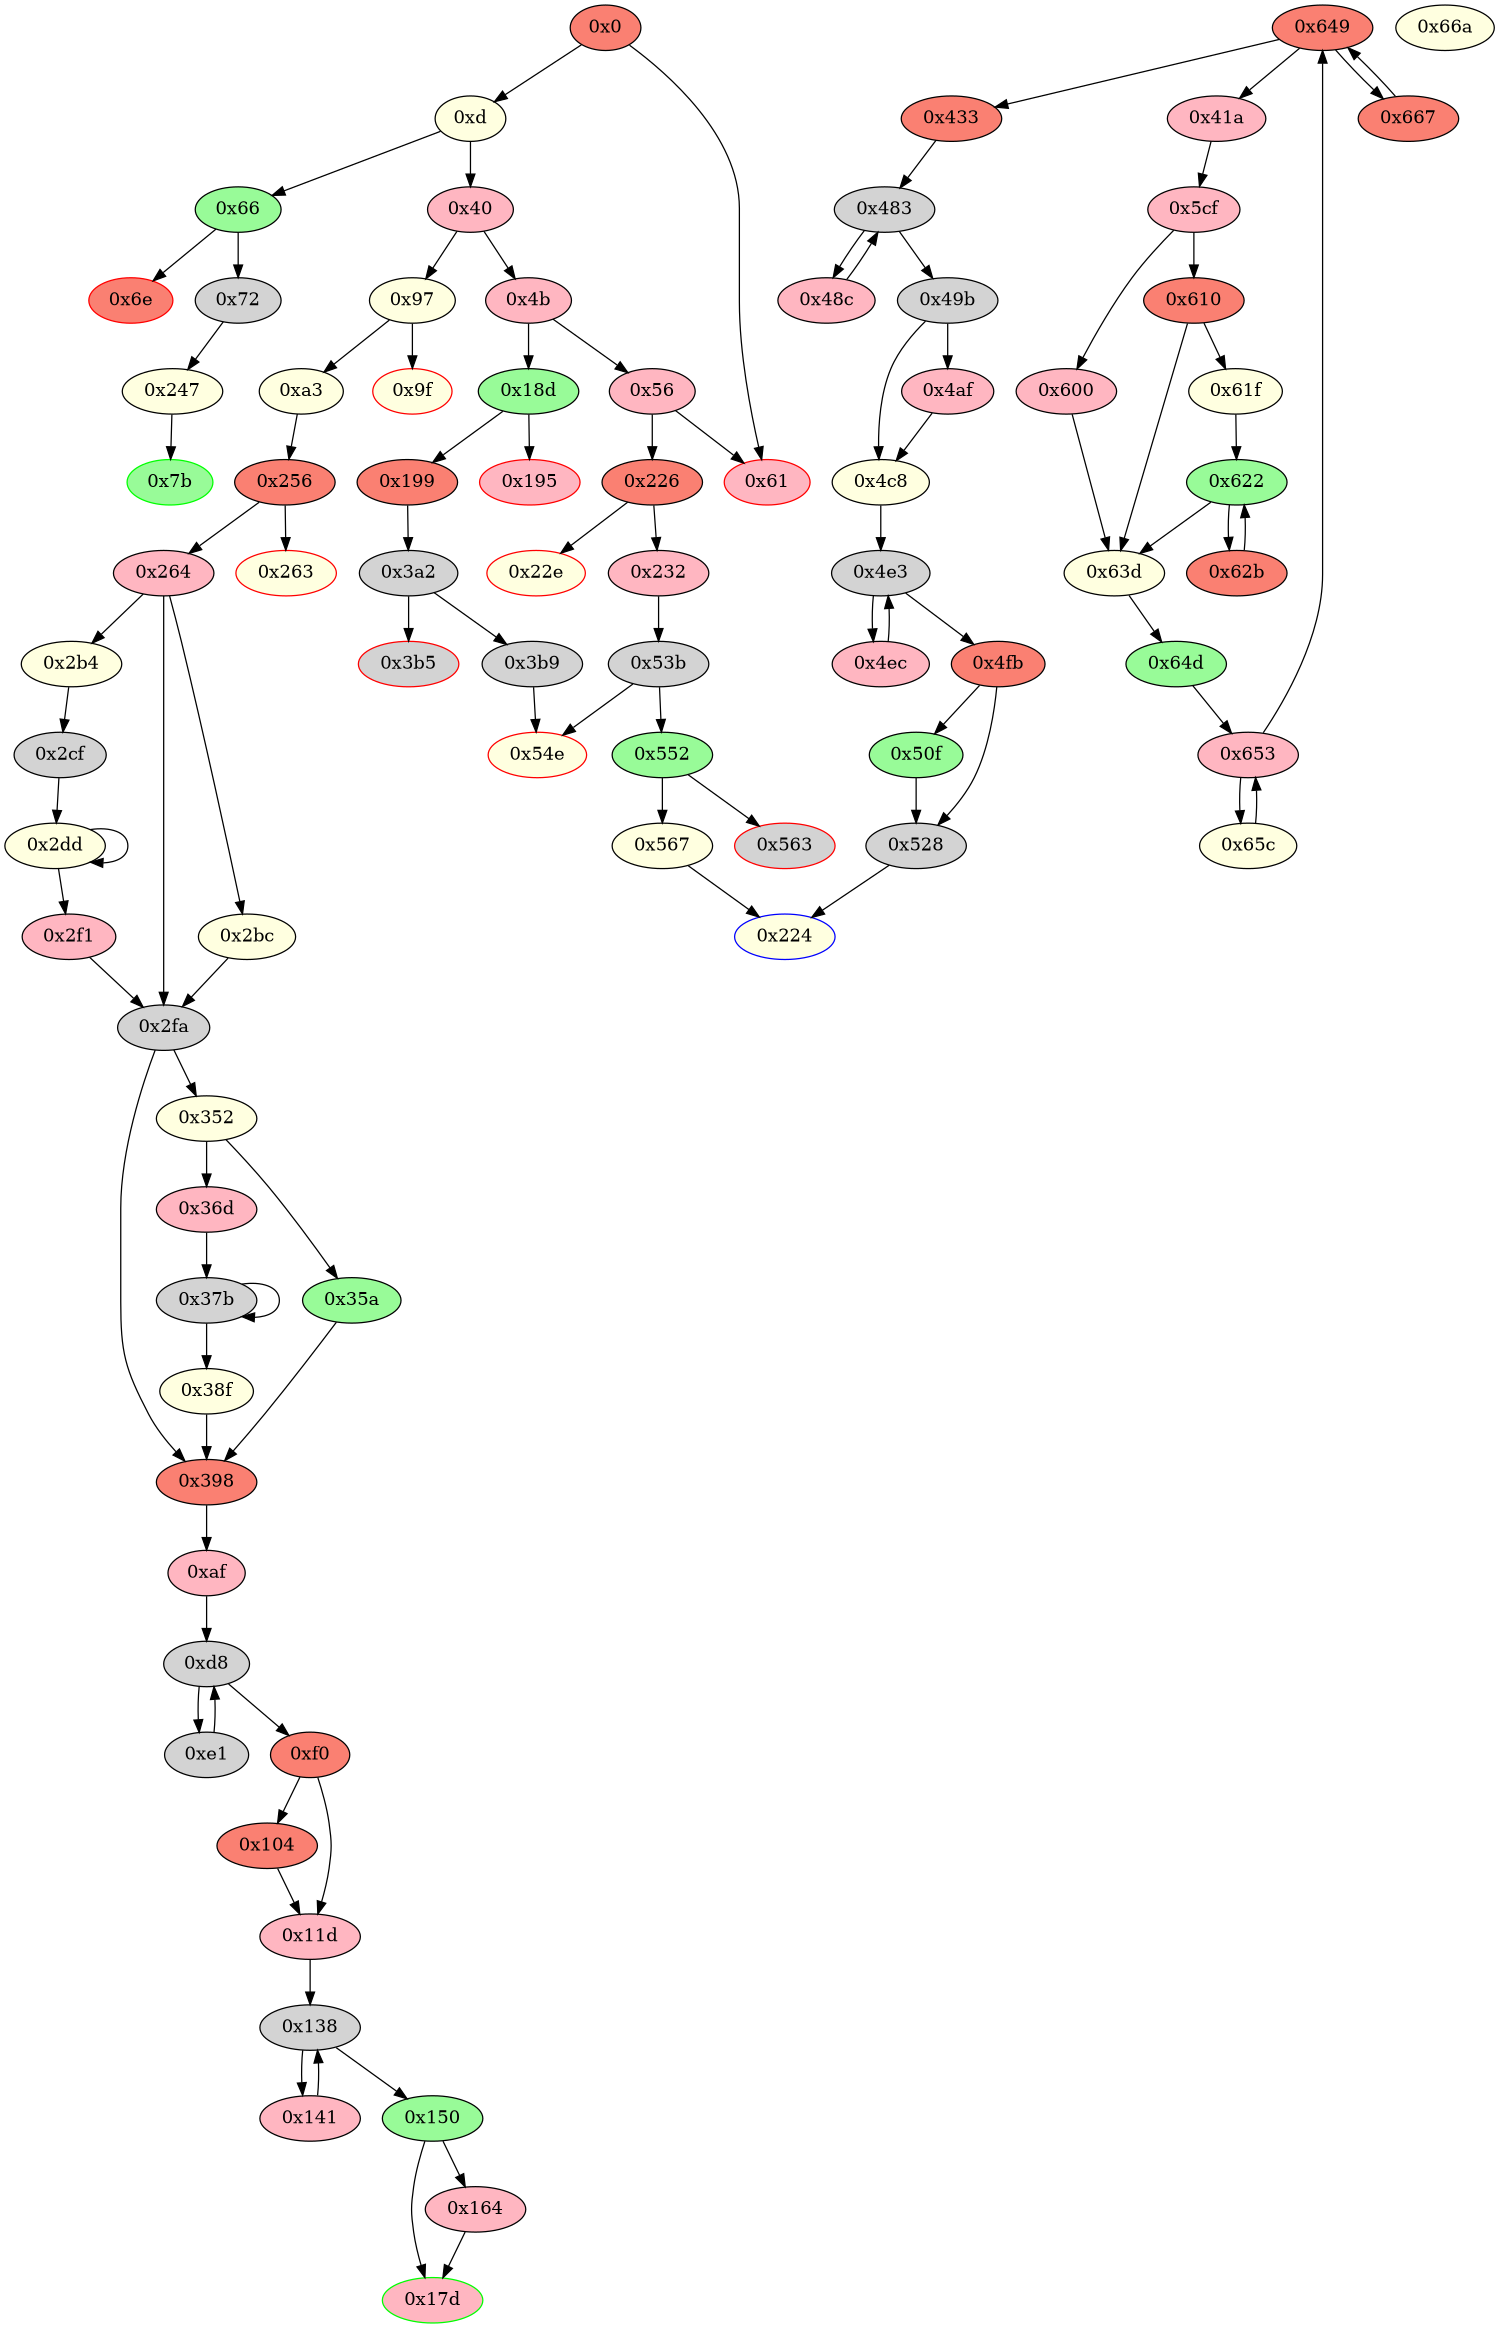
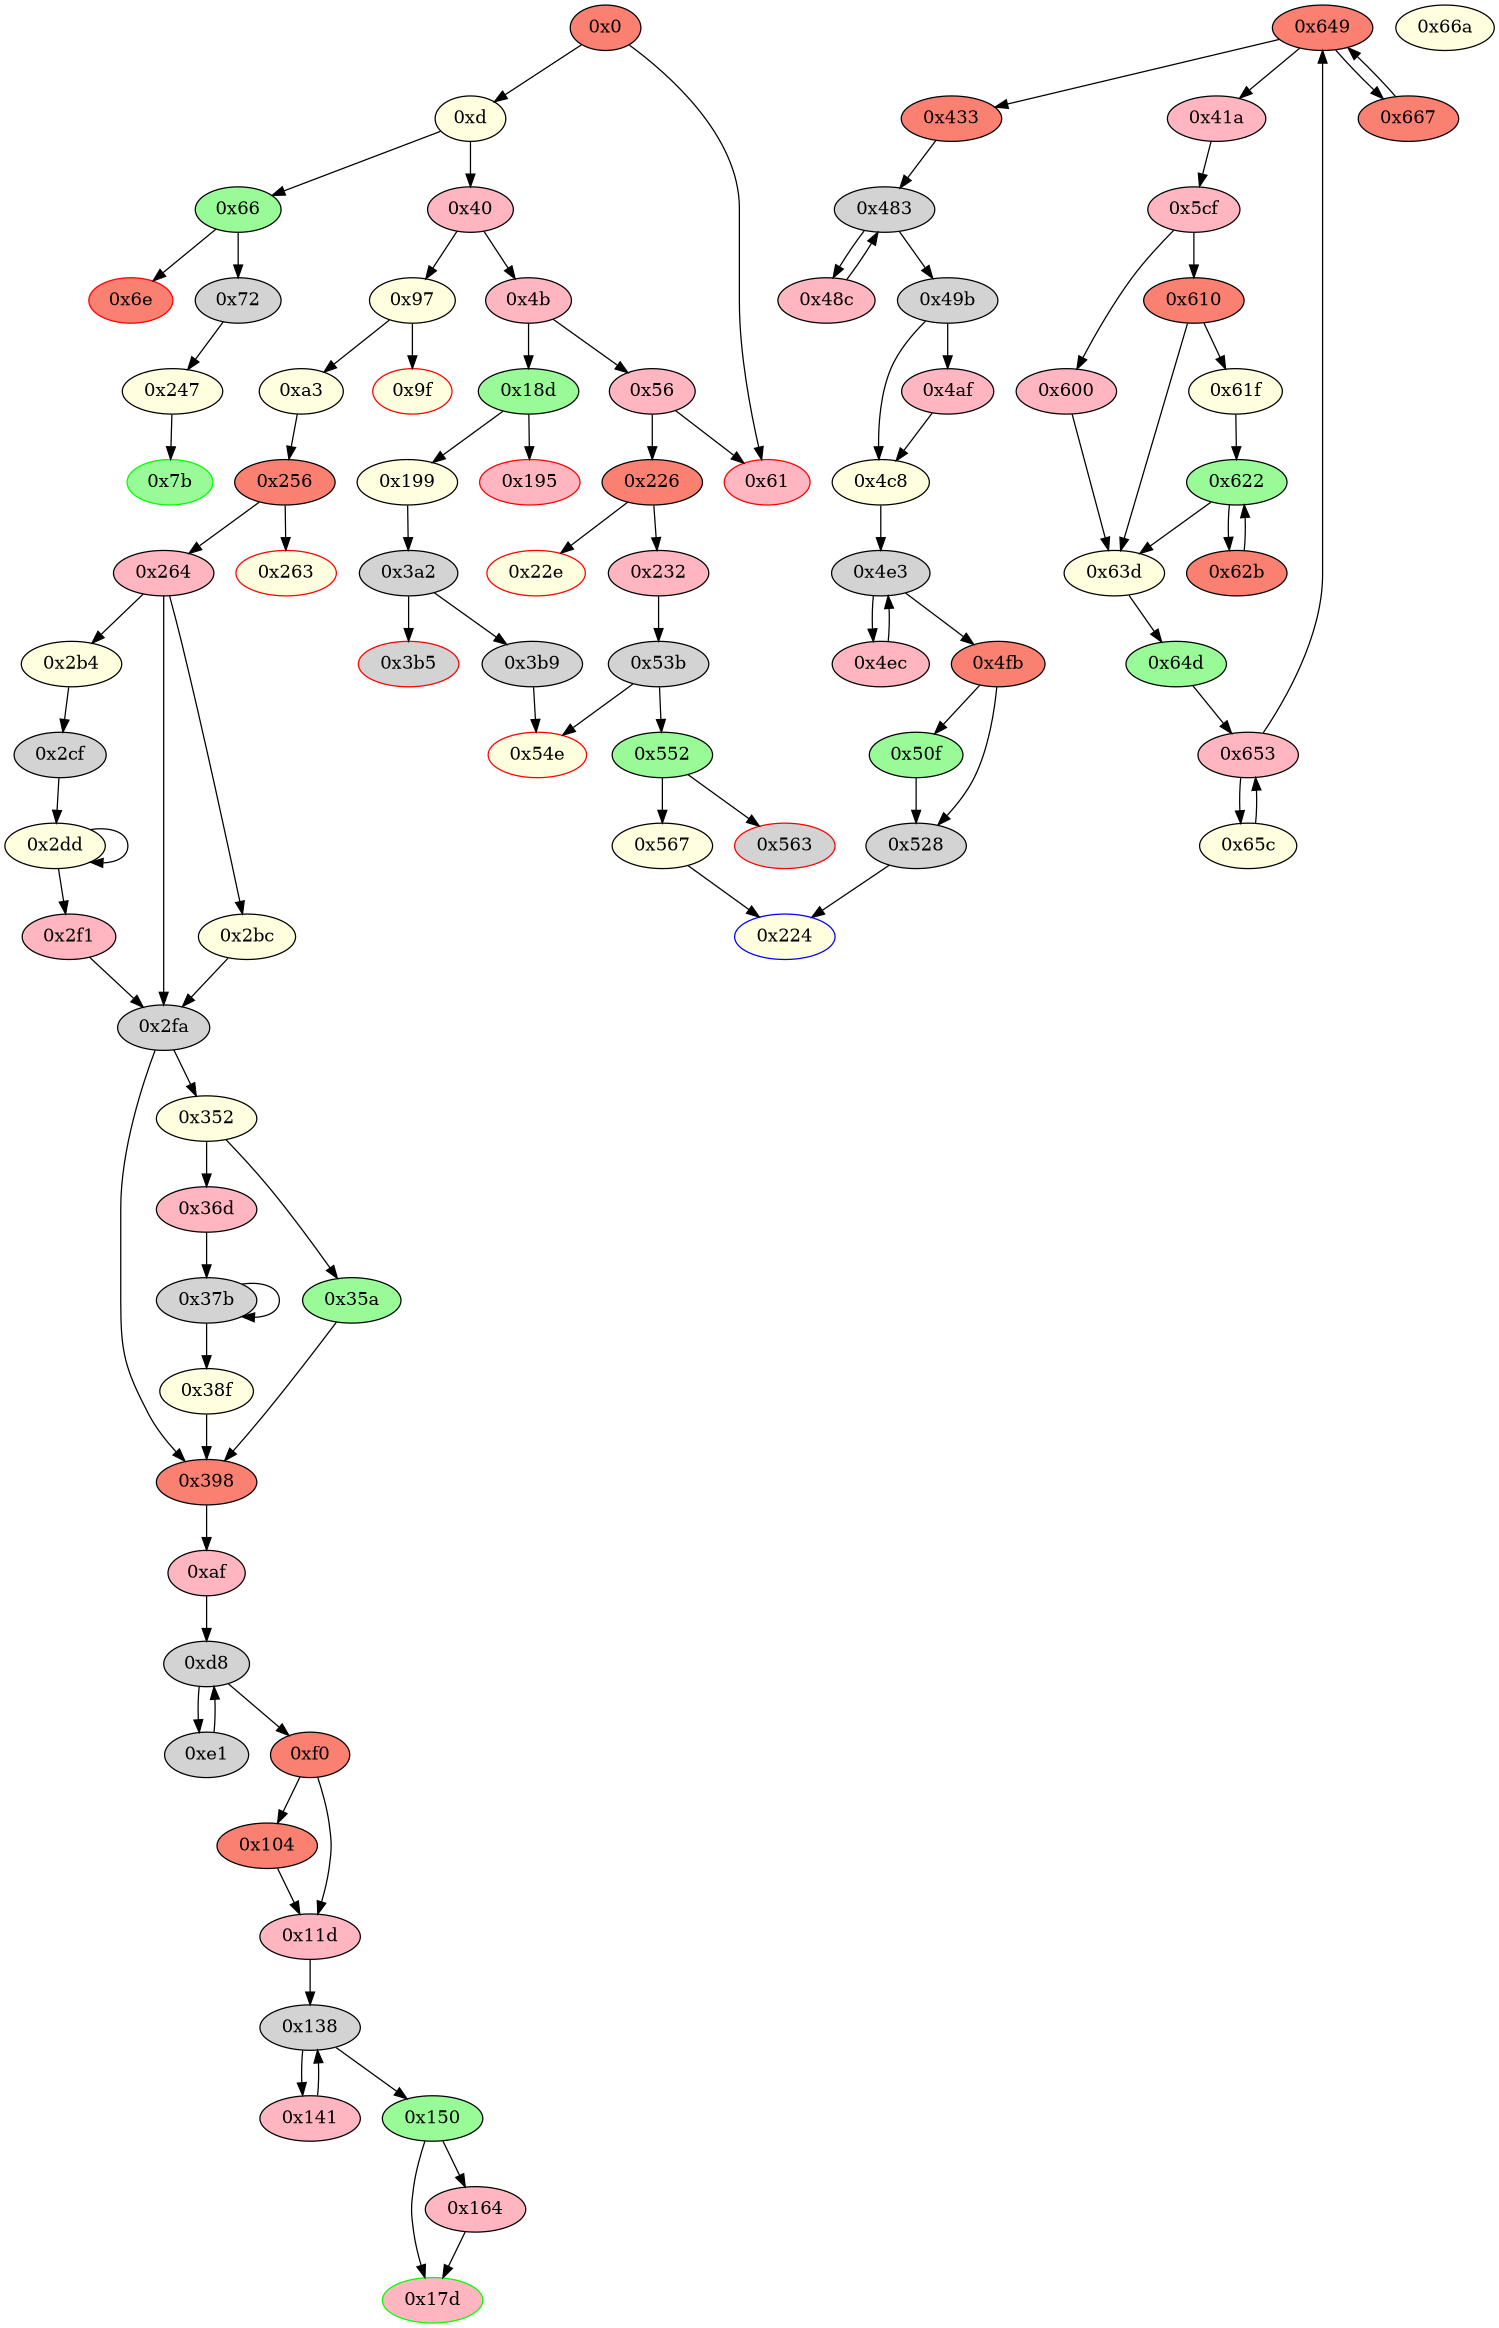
(407, 482) -> (407, 482)
